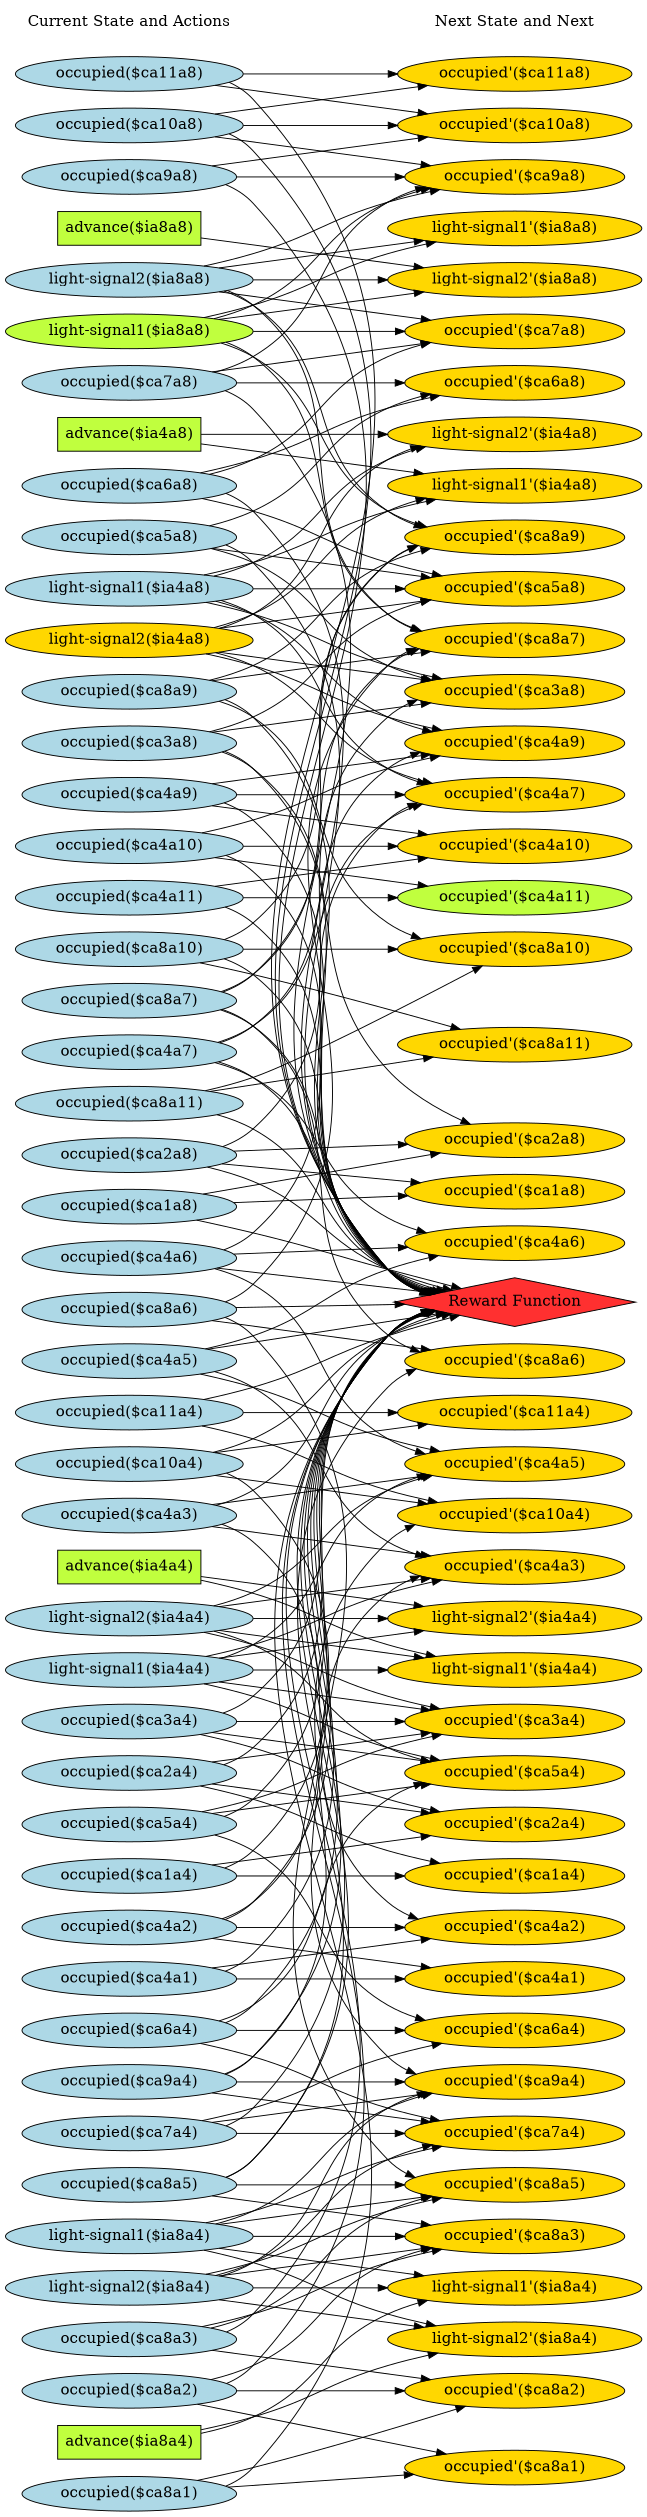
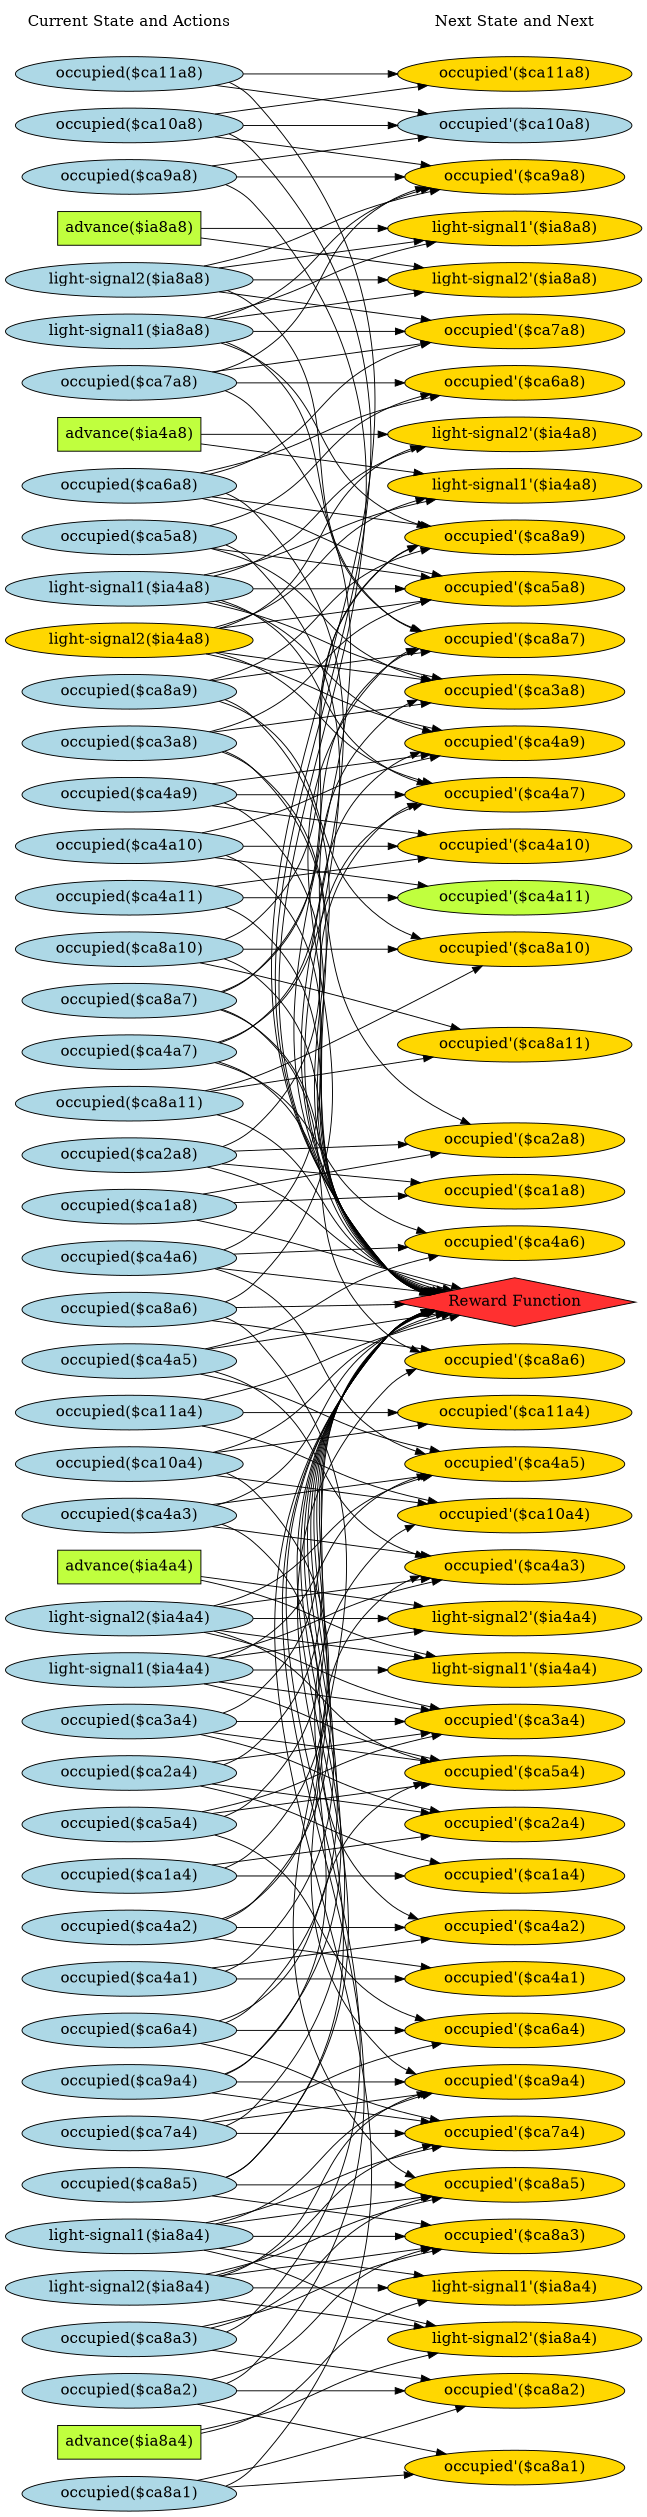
(515, 125) -> (515, 125)
none -> (290, 228)
(129, 331) -> (129, 331)
(318, 400) -> (311, 510)
